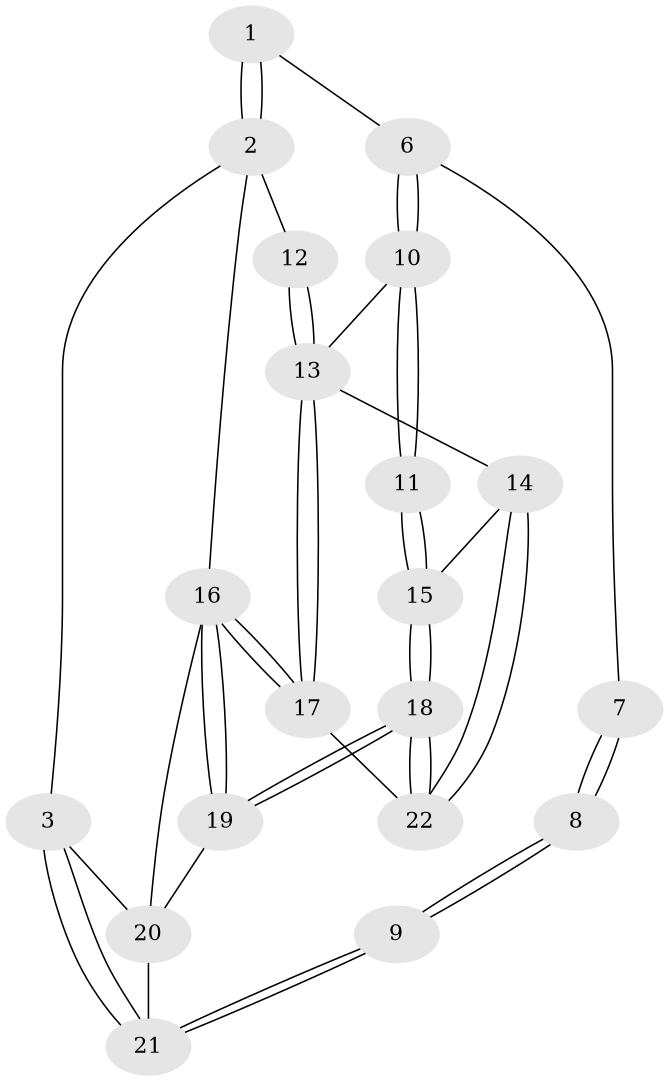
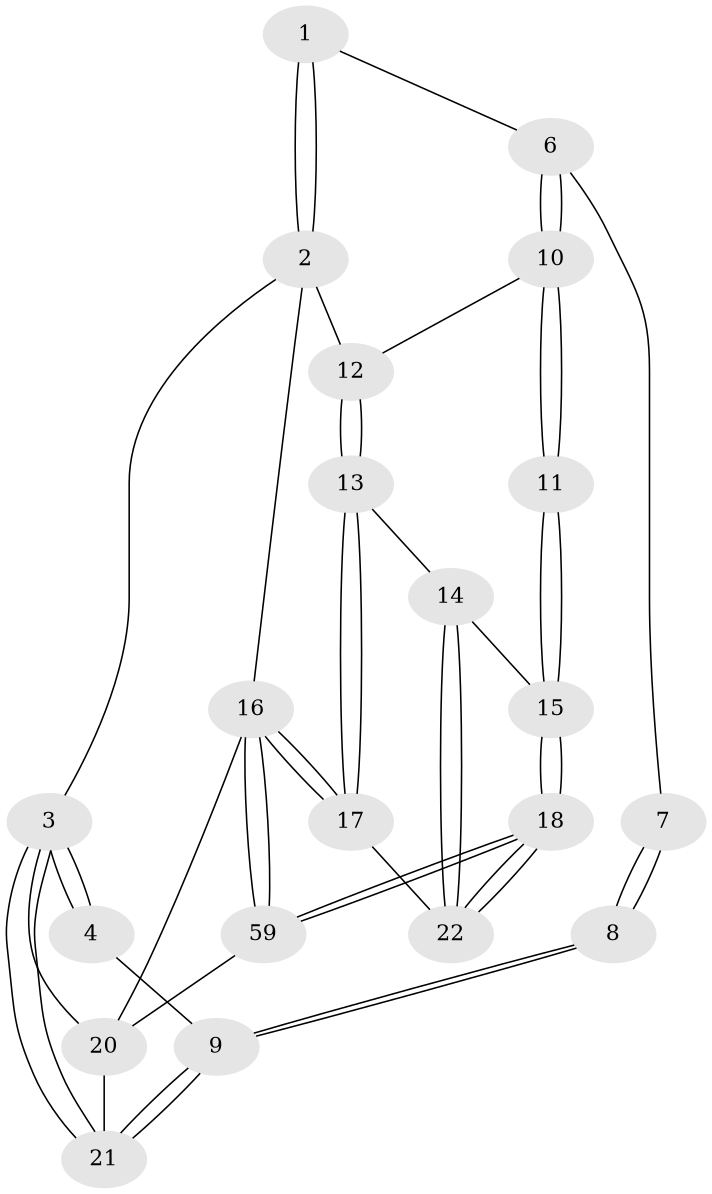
(358, 316) -> (451, 316)
(220, 822) -> (264, 934)
none -> (92, 934)
